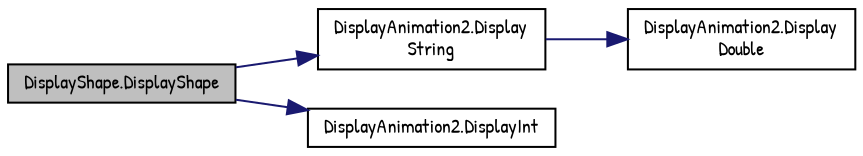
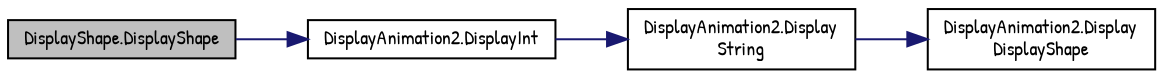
(742, 39) -> (1041, 39)
(267, 63) -> (581, 39)
